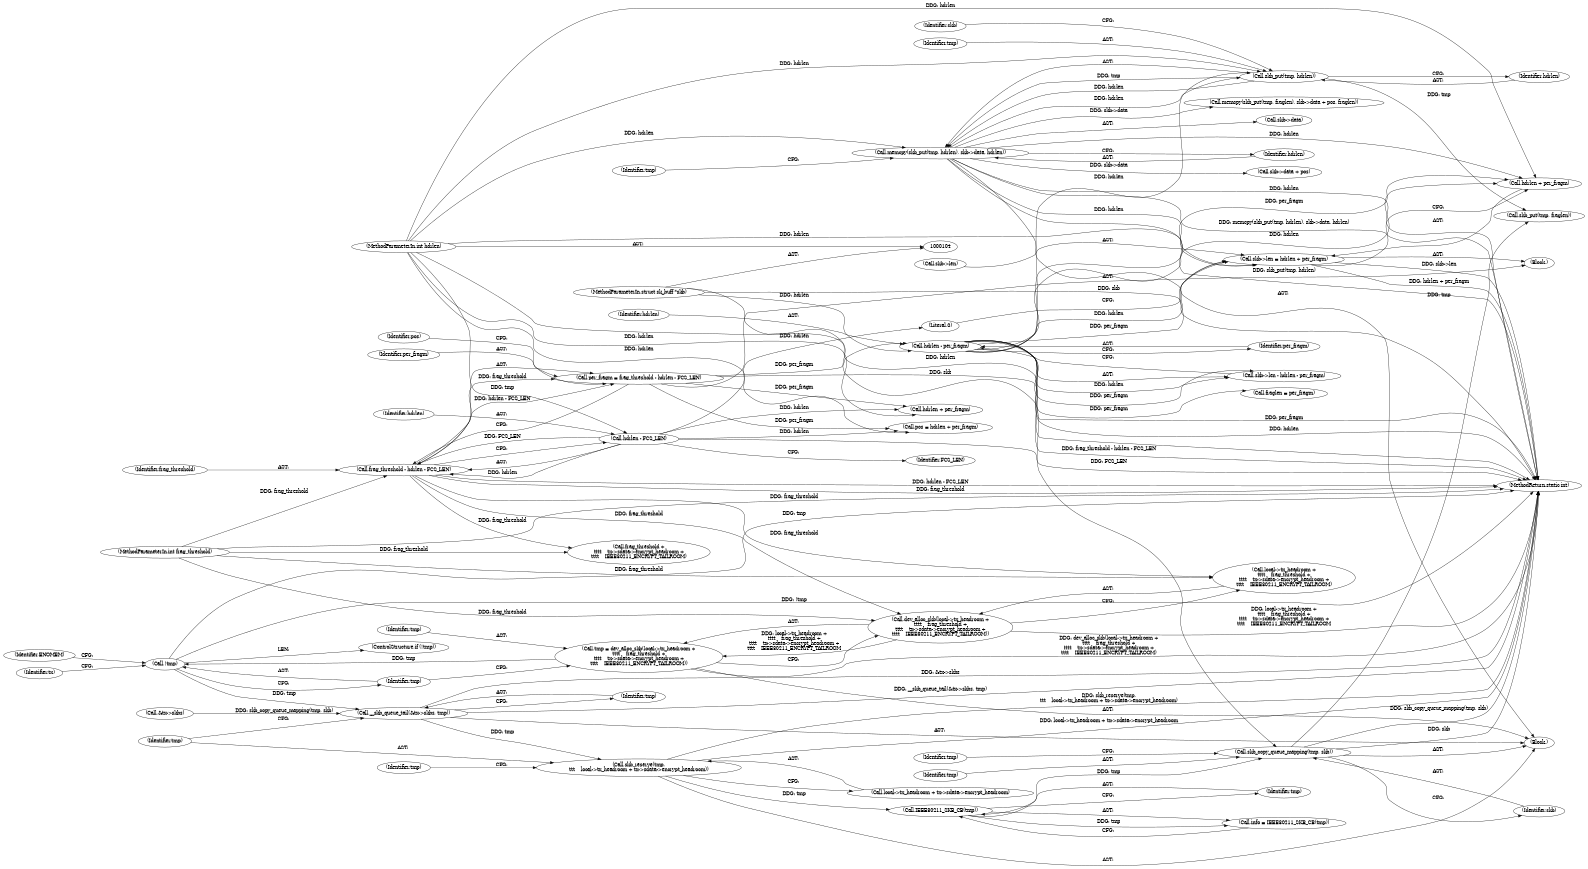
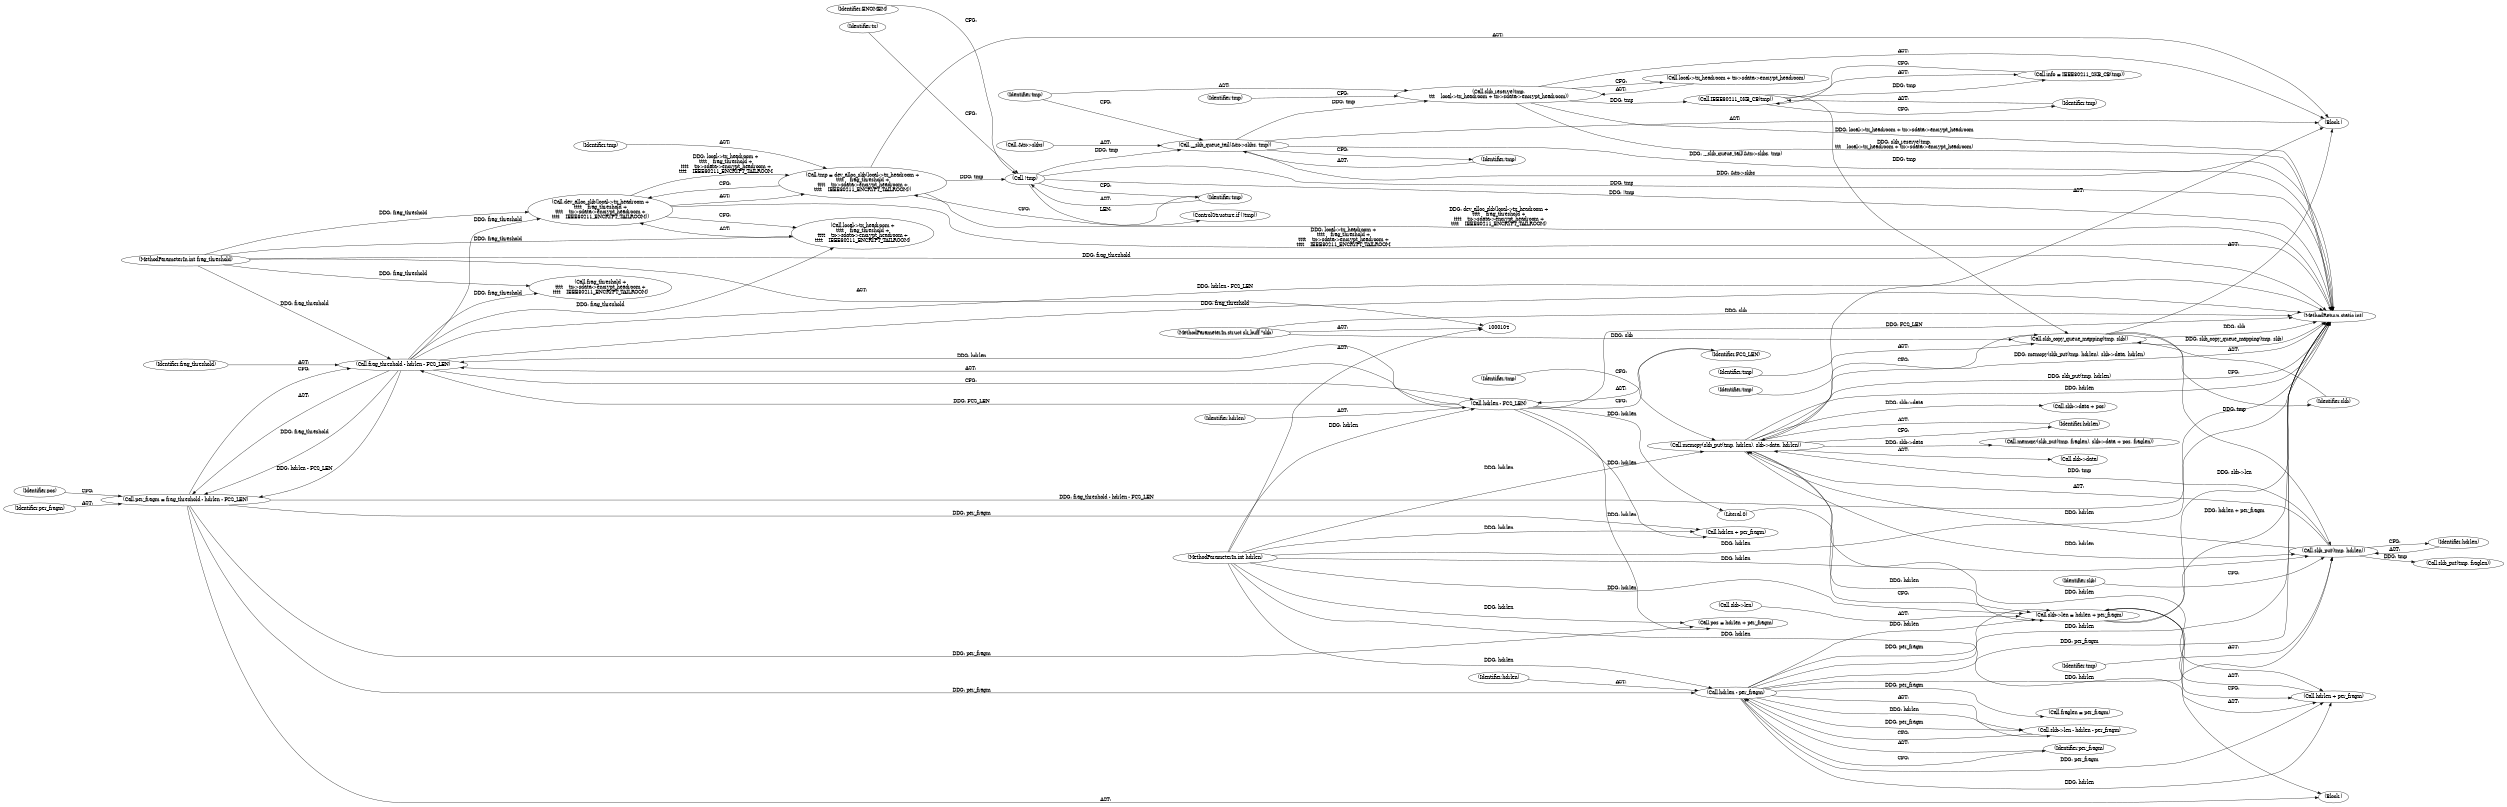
none -> (864, 302)
(809, 304) -> (1449, 665)
(502, 388) -> (1343, 426)
none -> (1635, 392)
(1445, 499) -> (2207, 434)
(284, 711) -> (1106, 143)
